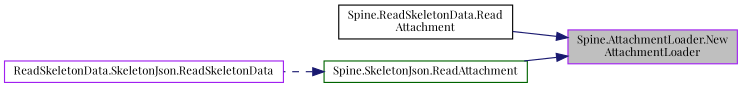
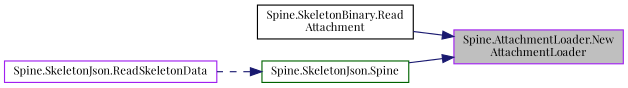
(426, 22) -> (335, 22)
(144, 72) -> (111, 72)
(426, 72) -> (335, 72)
